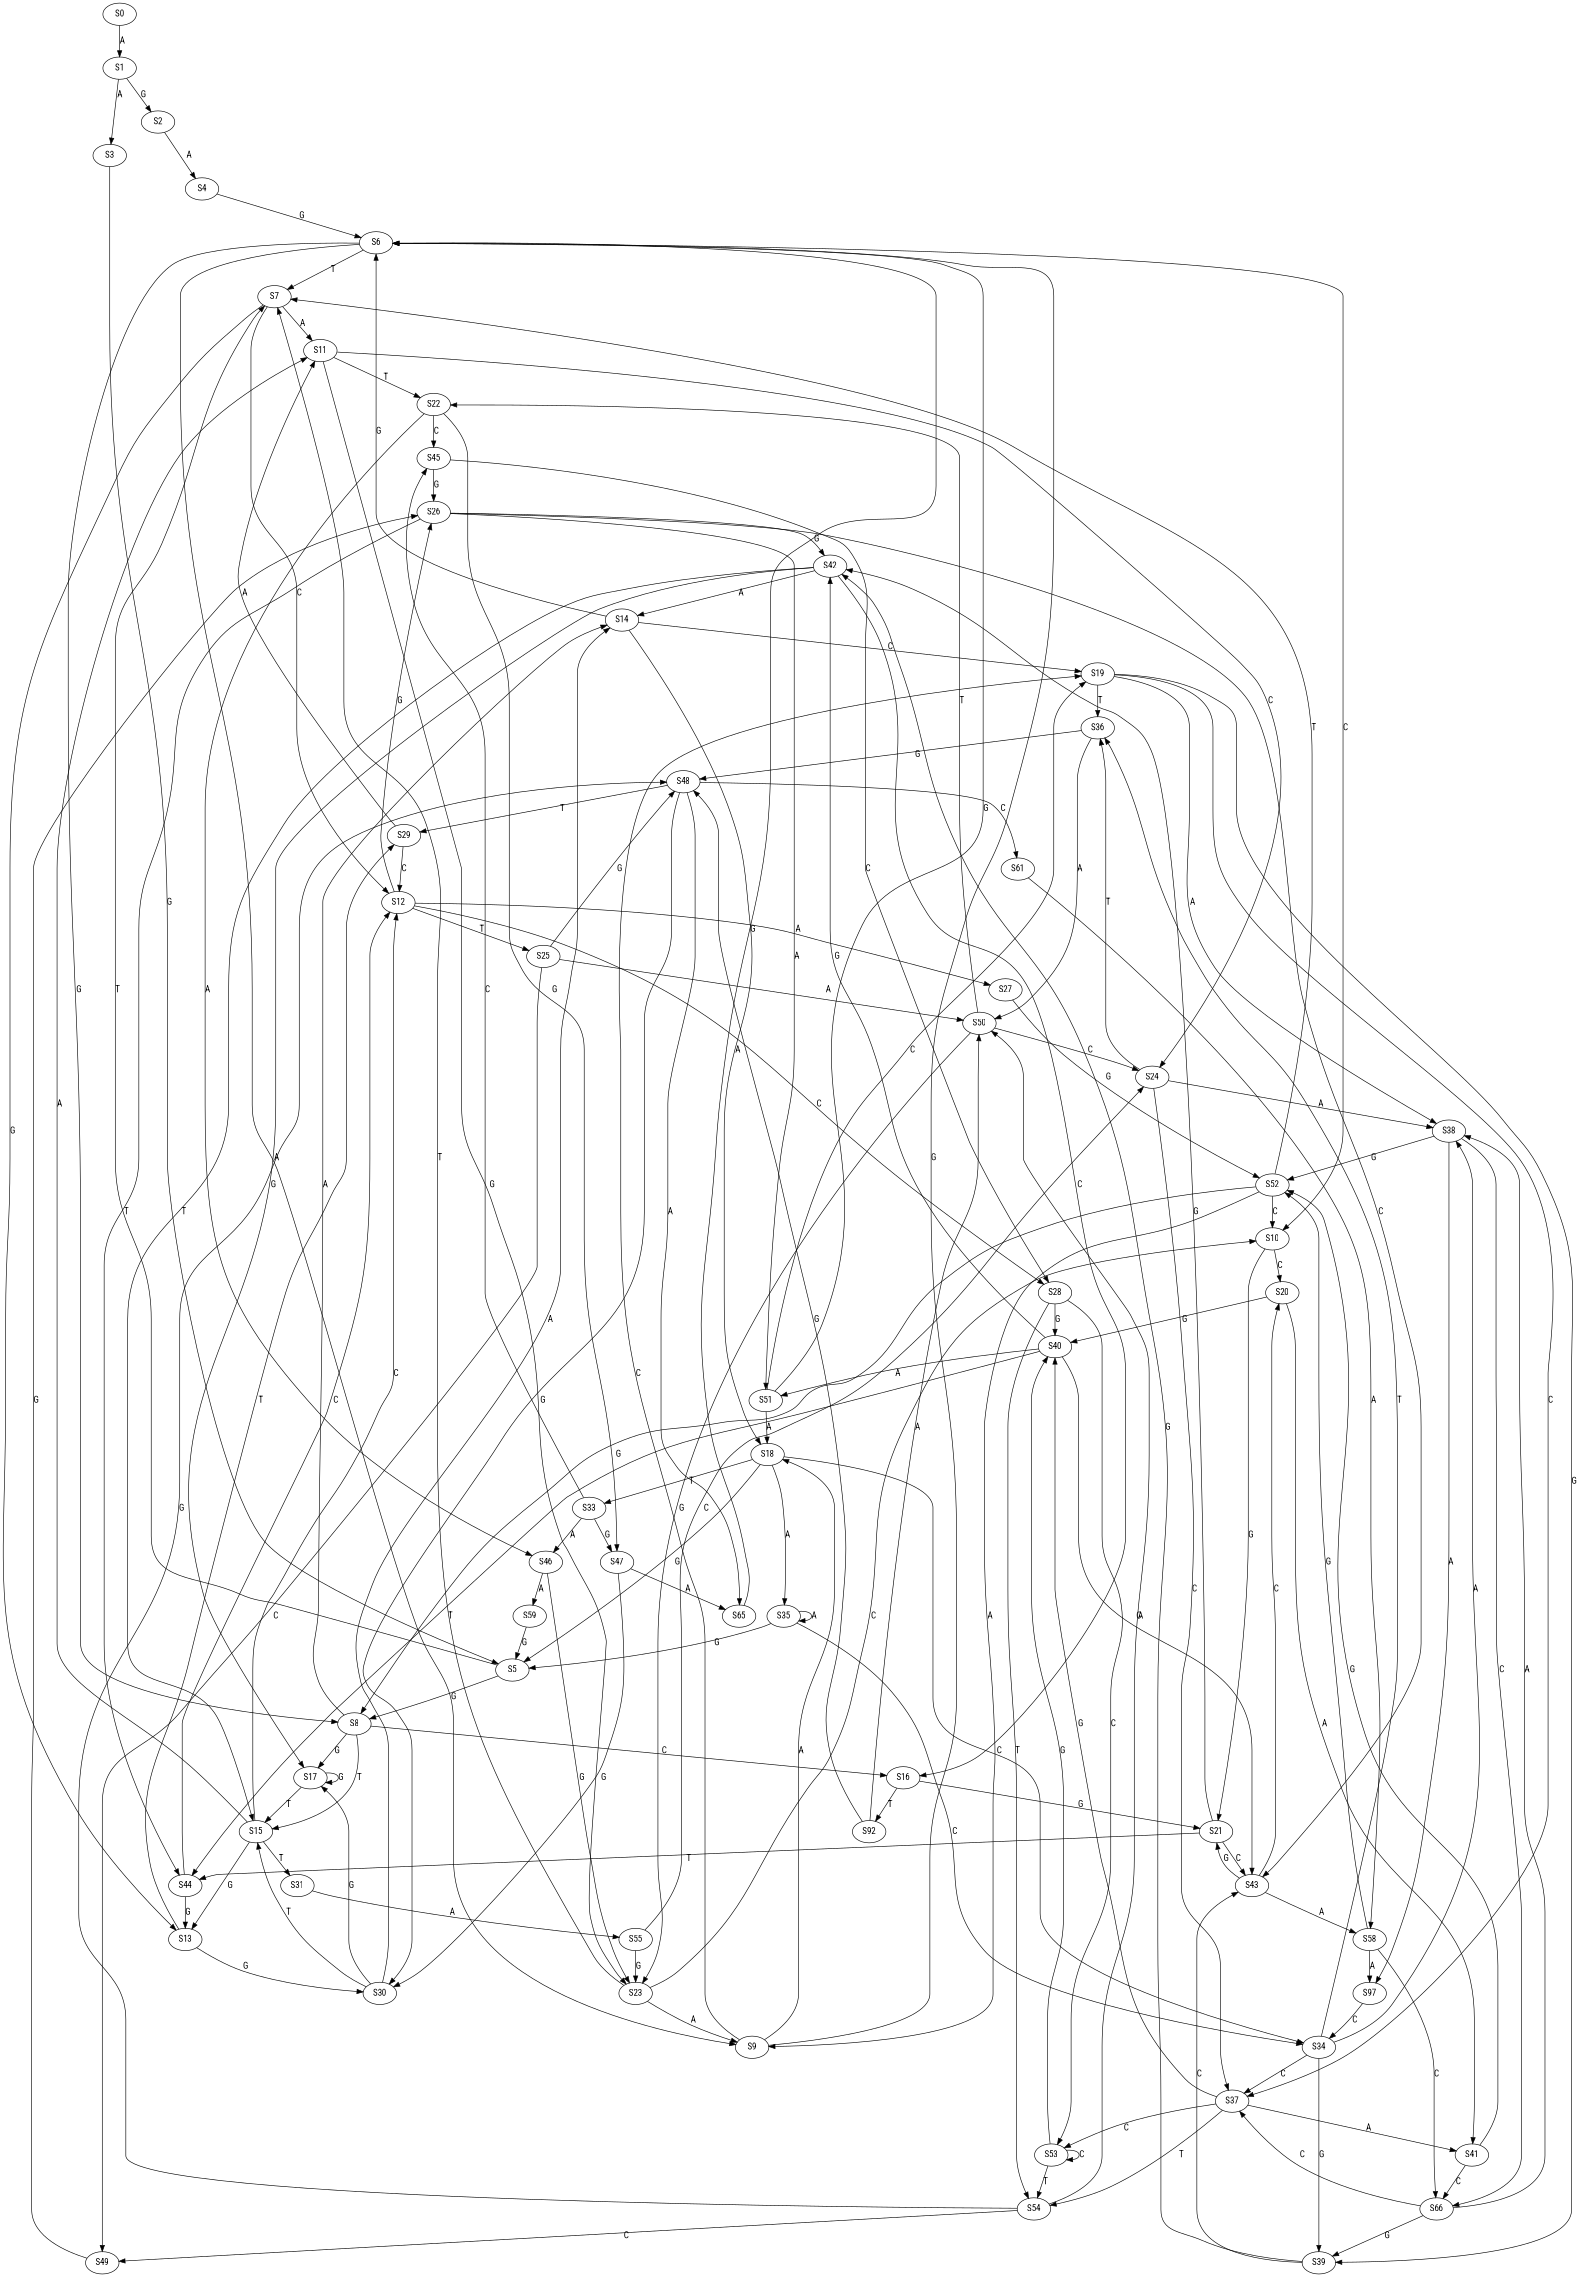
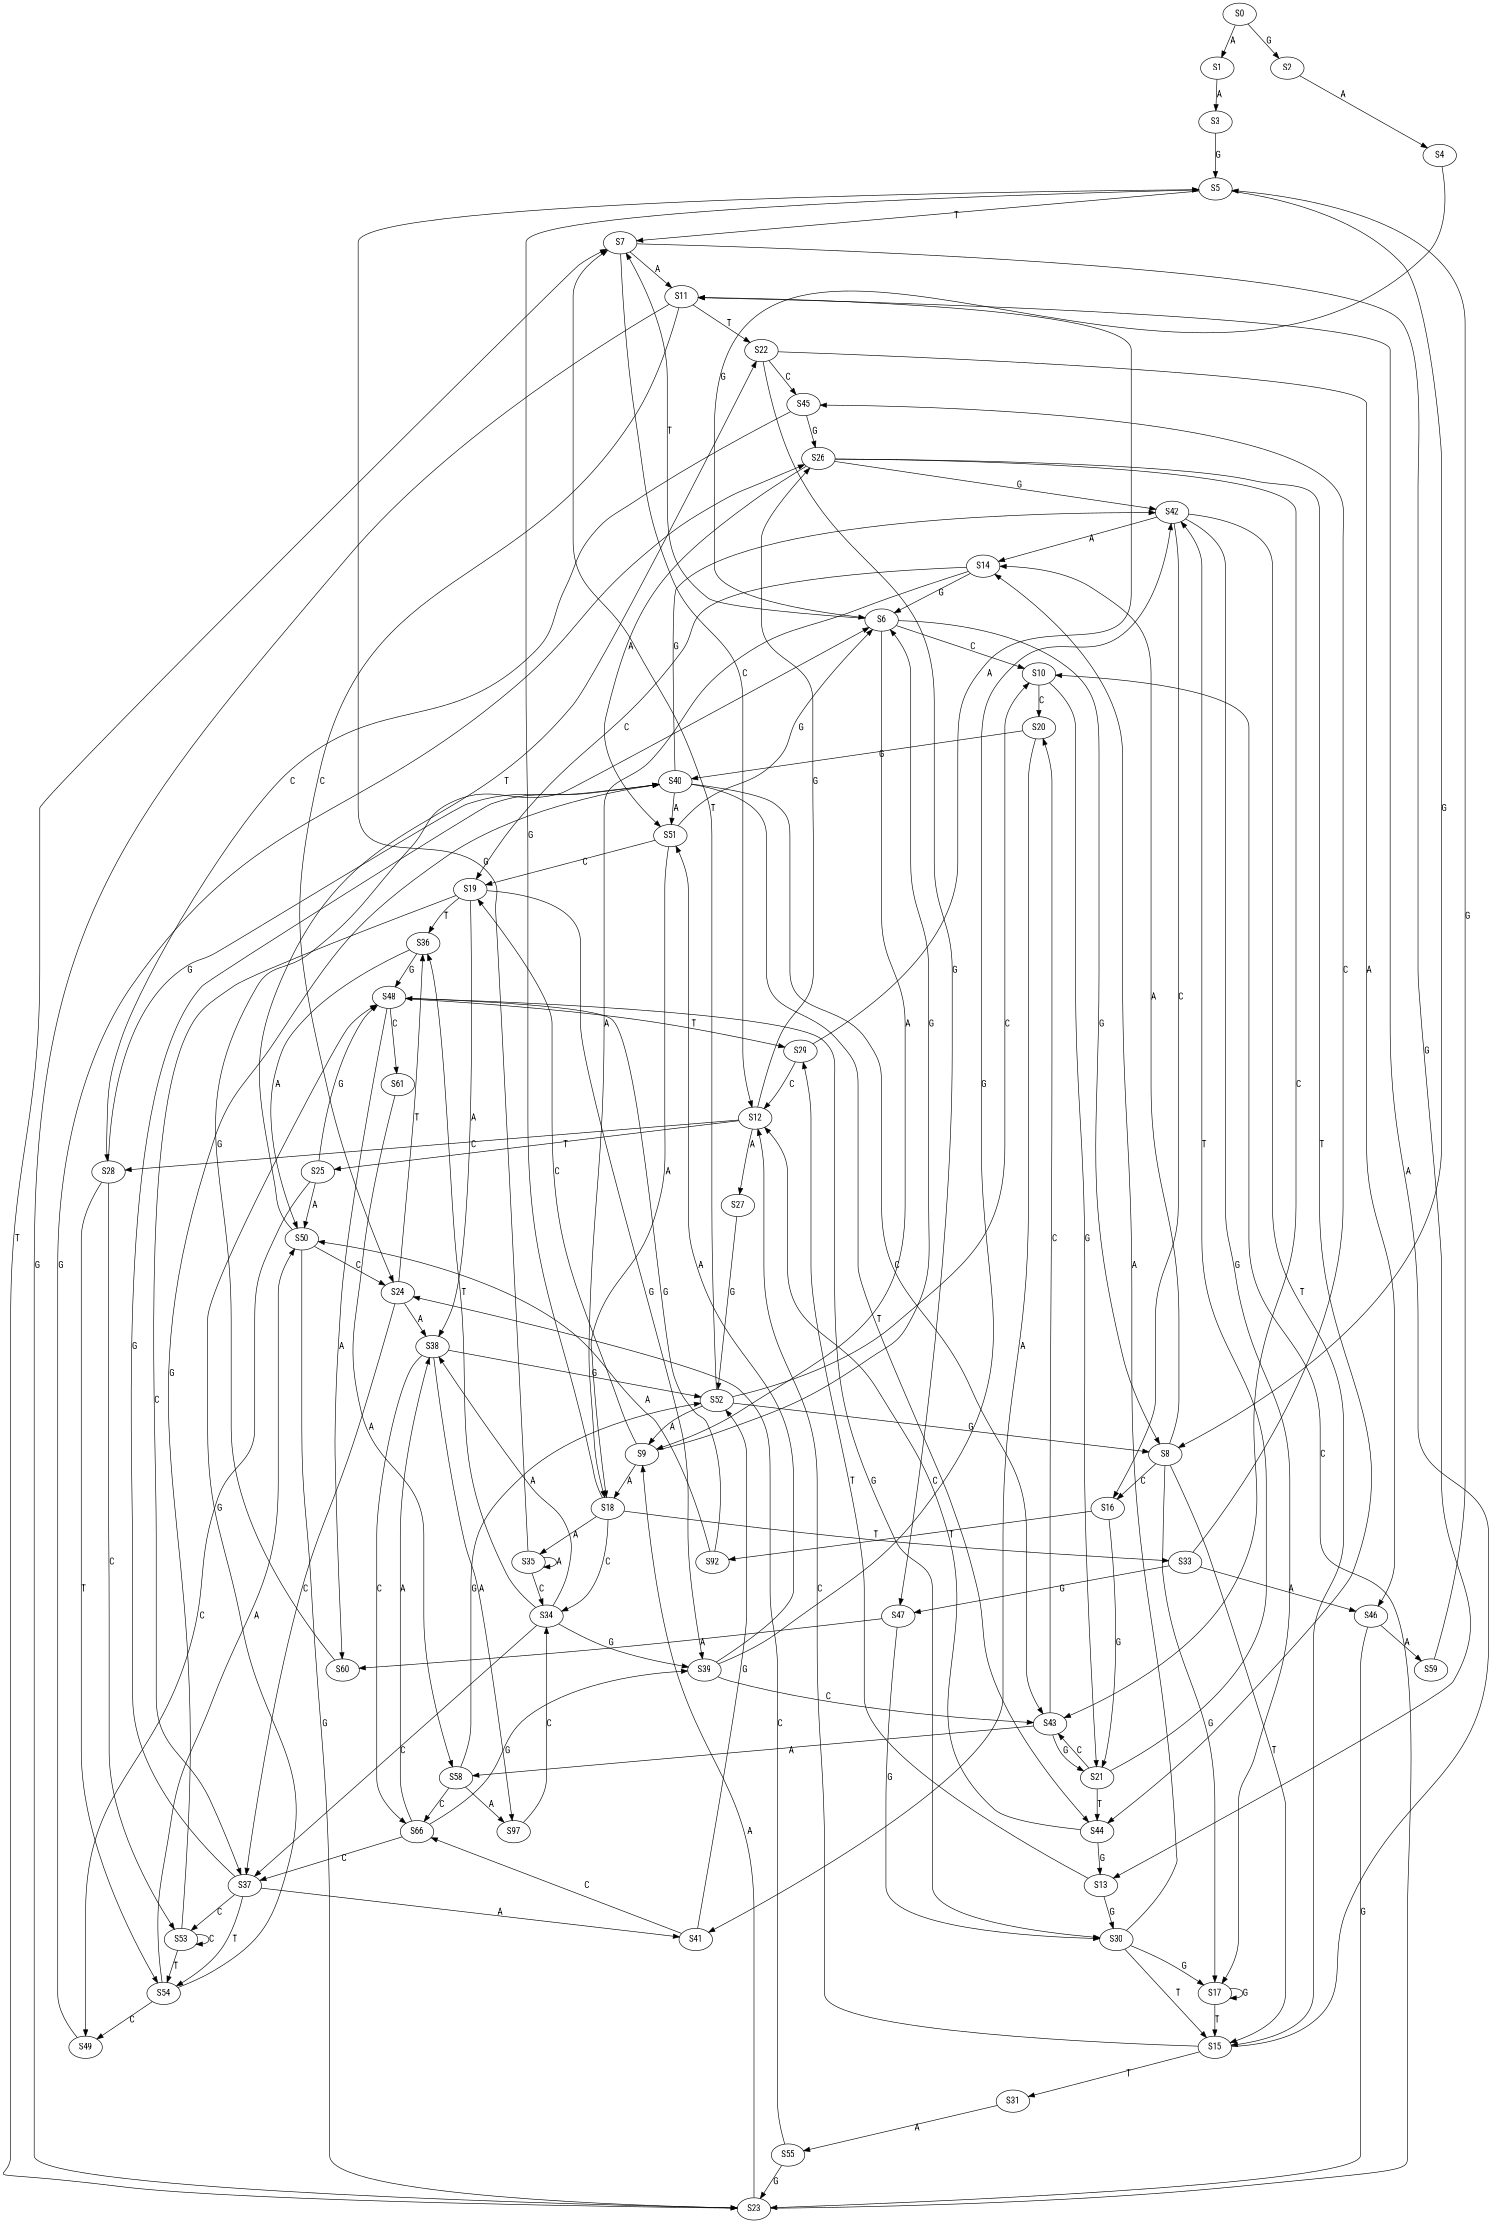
(137, 93) -> (1261, 39)
(1196, 1212) -> (1204, 1145)
none -> (704, 1285)
(739, 1616) -> (343, 1670)
(222, 1883) -> none
